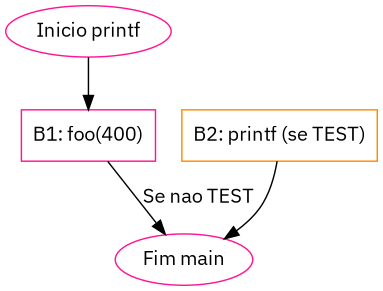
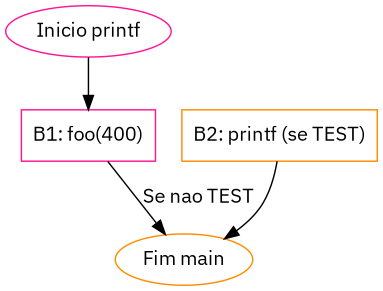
(184, 260) -> (184, 260)
